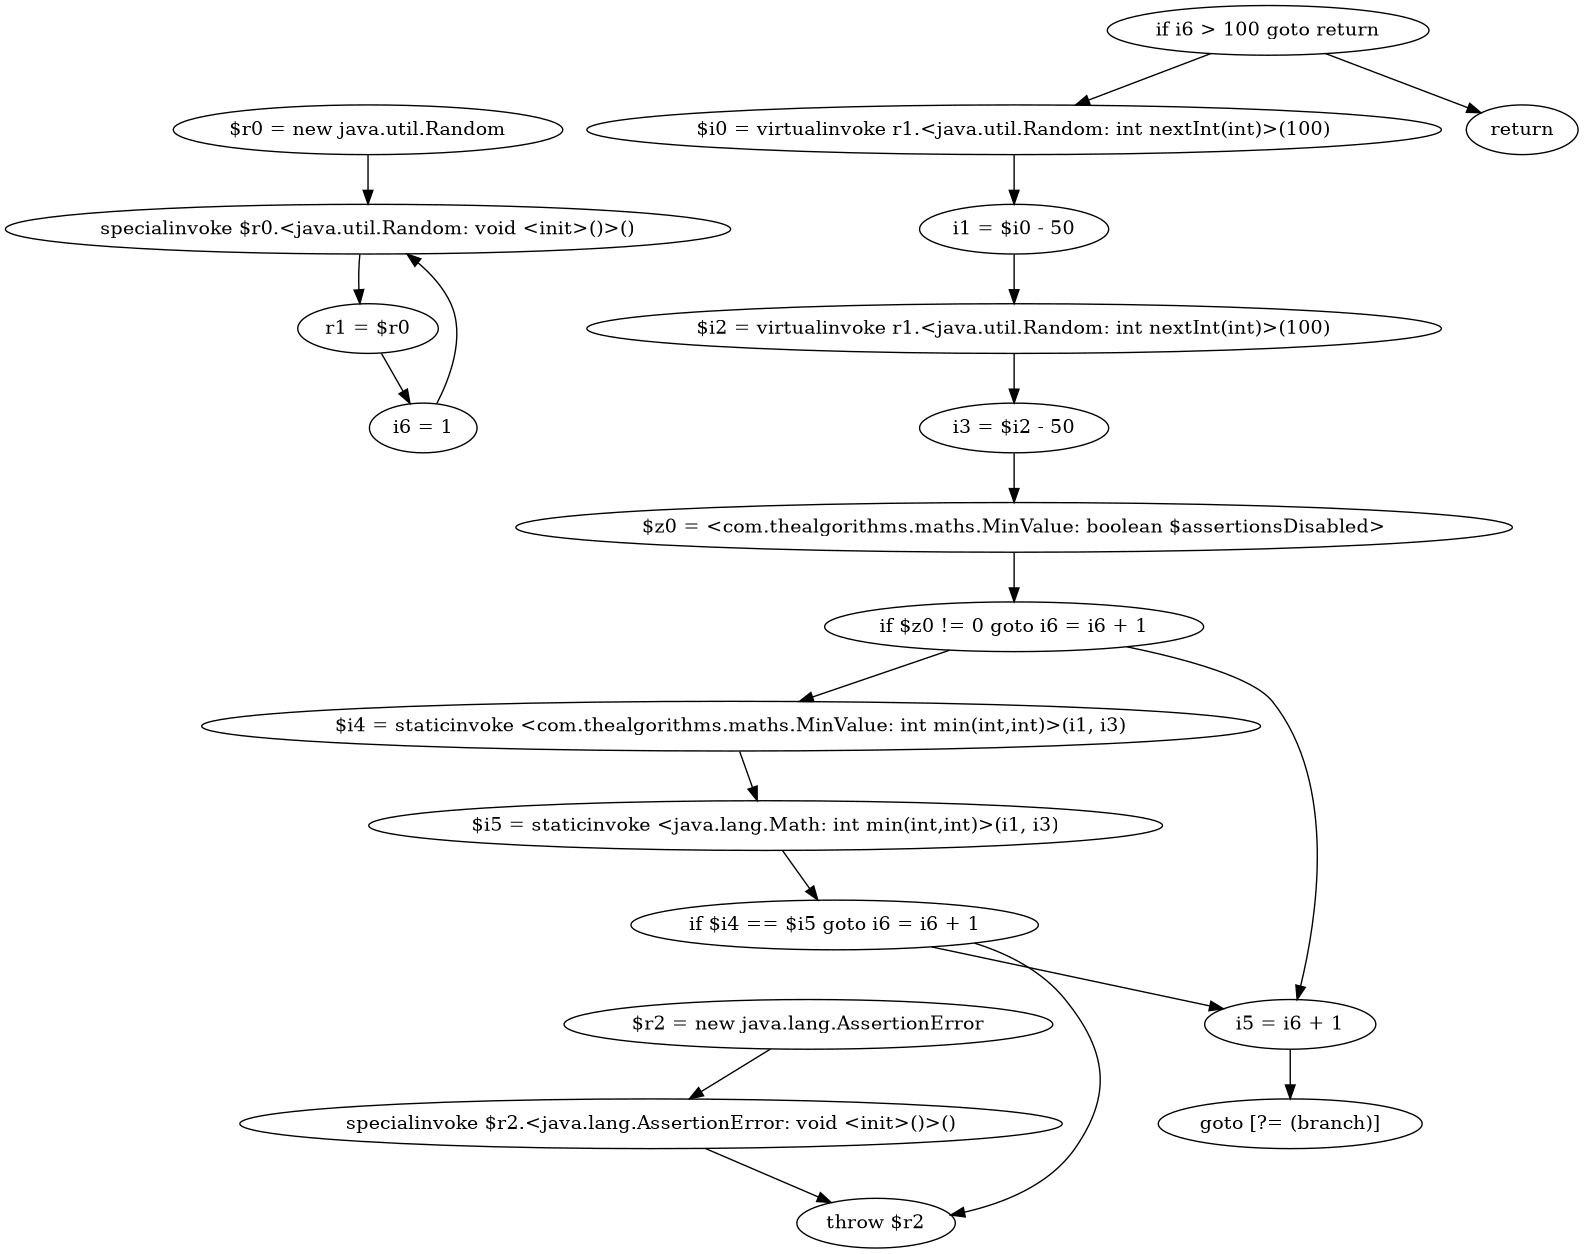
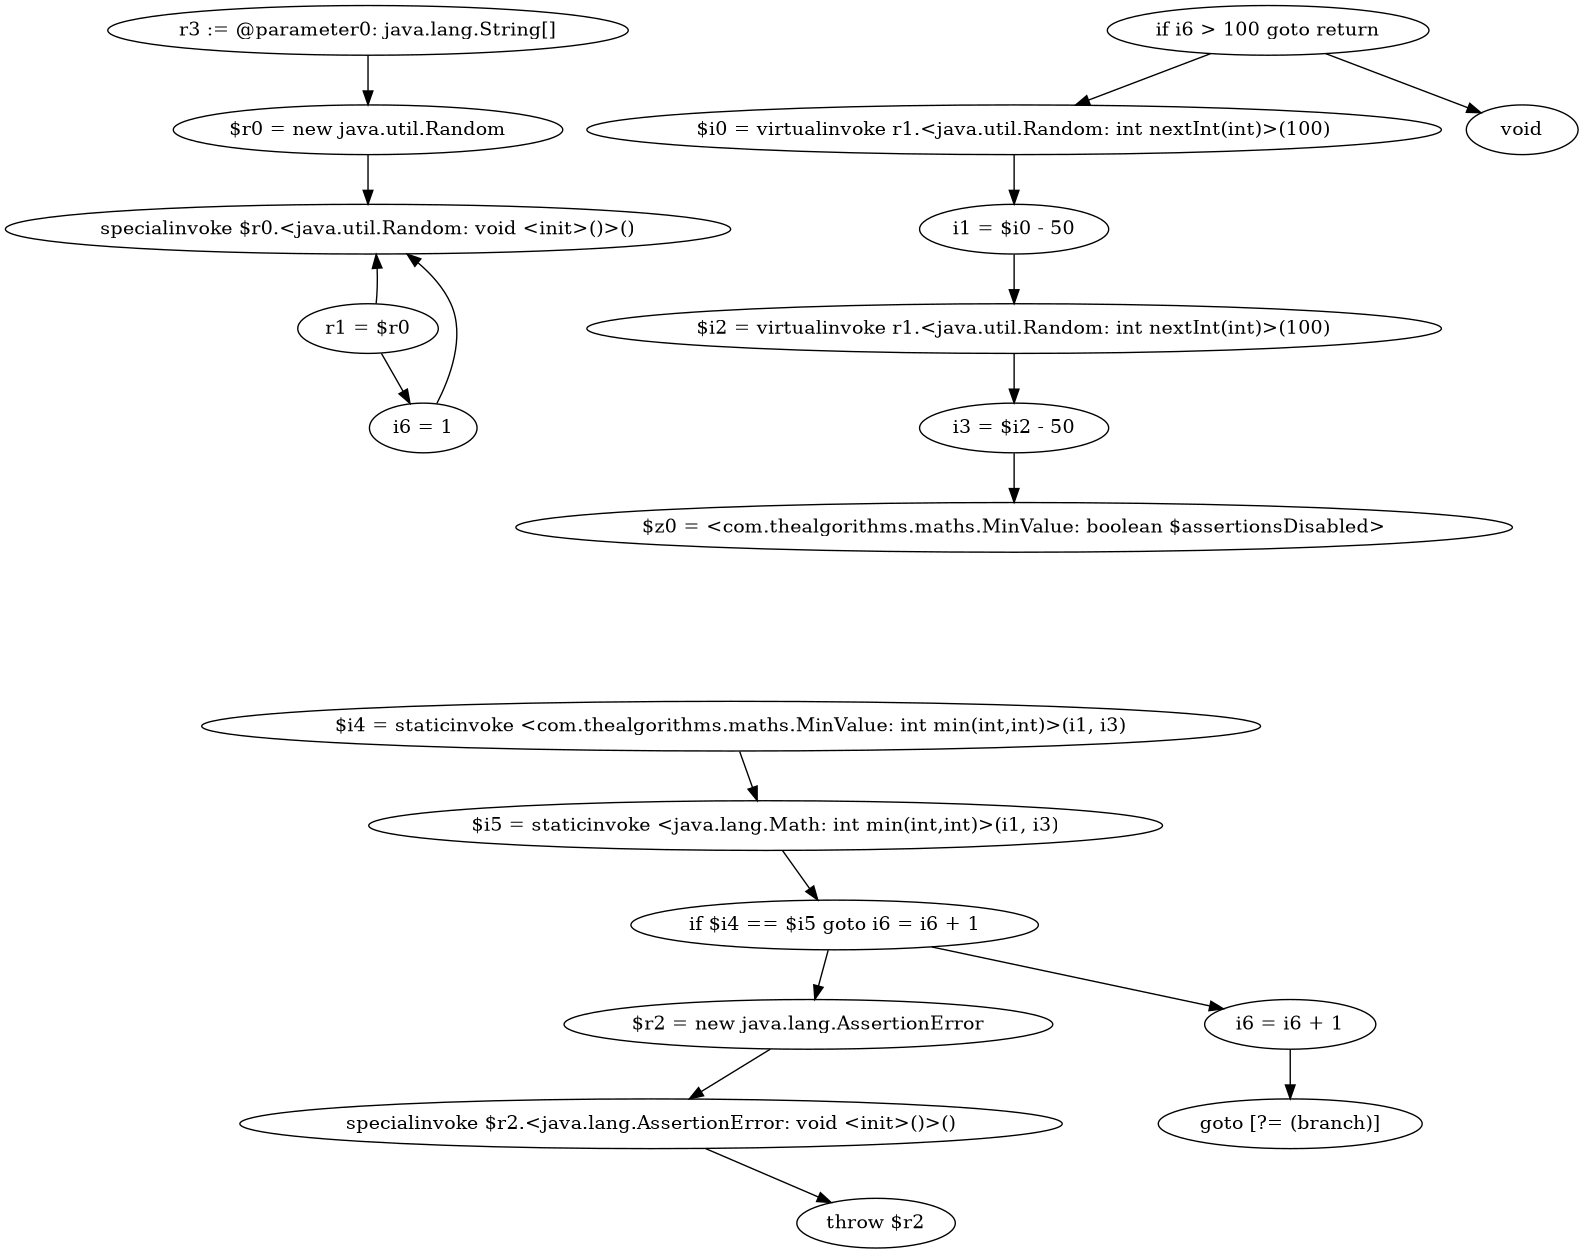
none -> (368, 30)
(1522, 130) -> (1522, 130)
(359, 272) -> (377, 286)
(1014, 627) -> none
(1290, 1024) -> (1290, 1024)
(1100, 1083) -> (823, 968)
